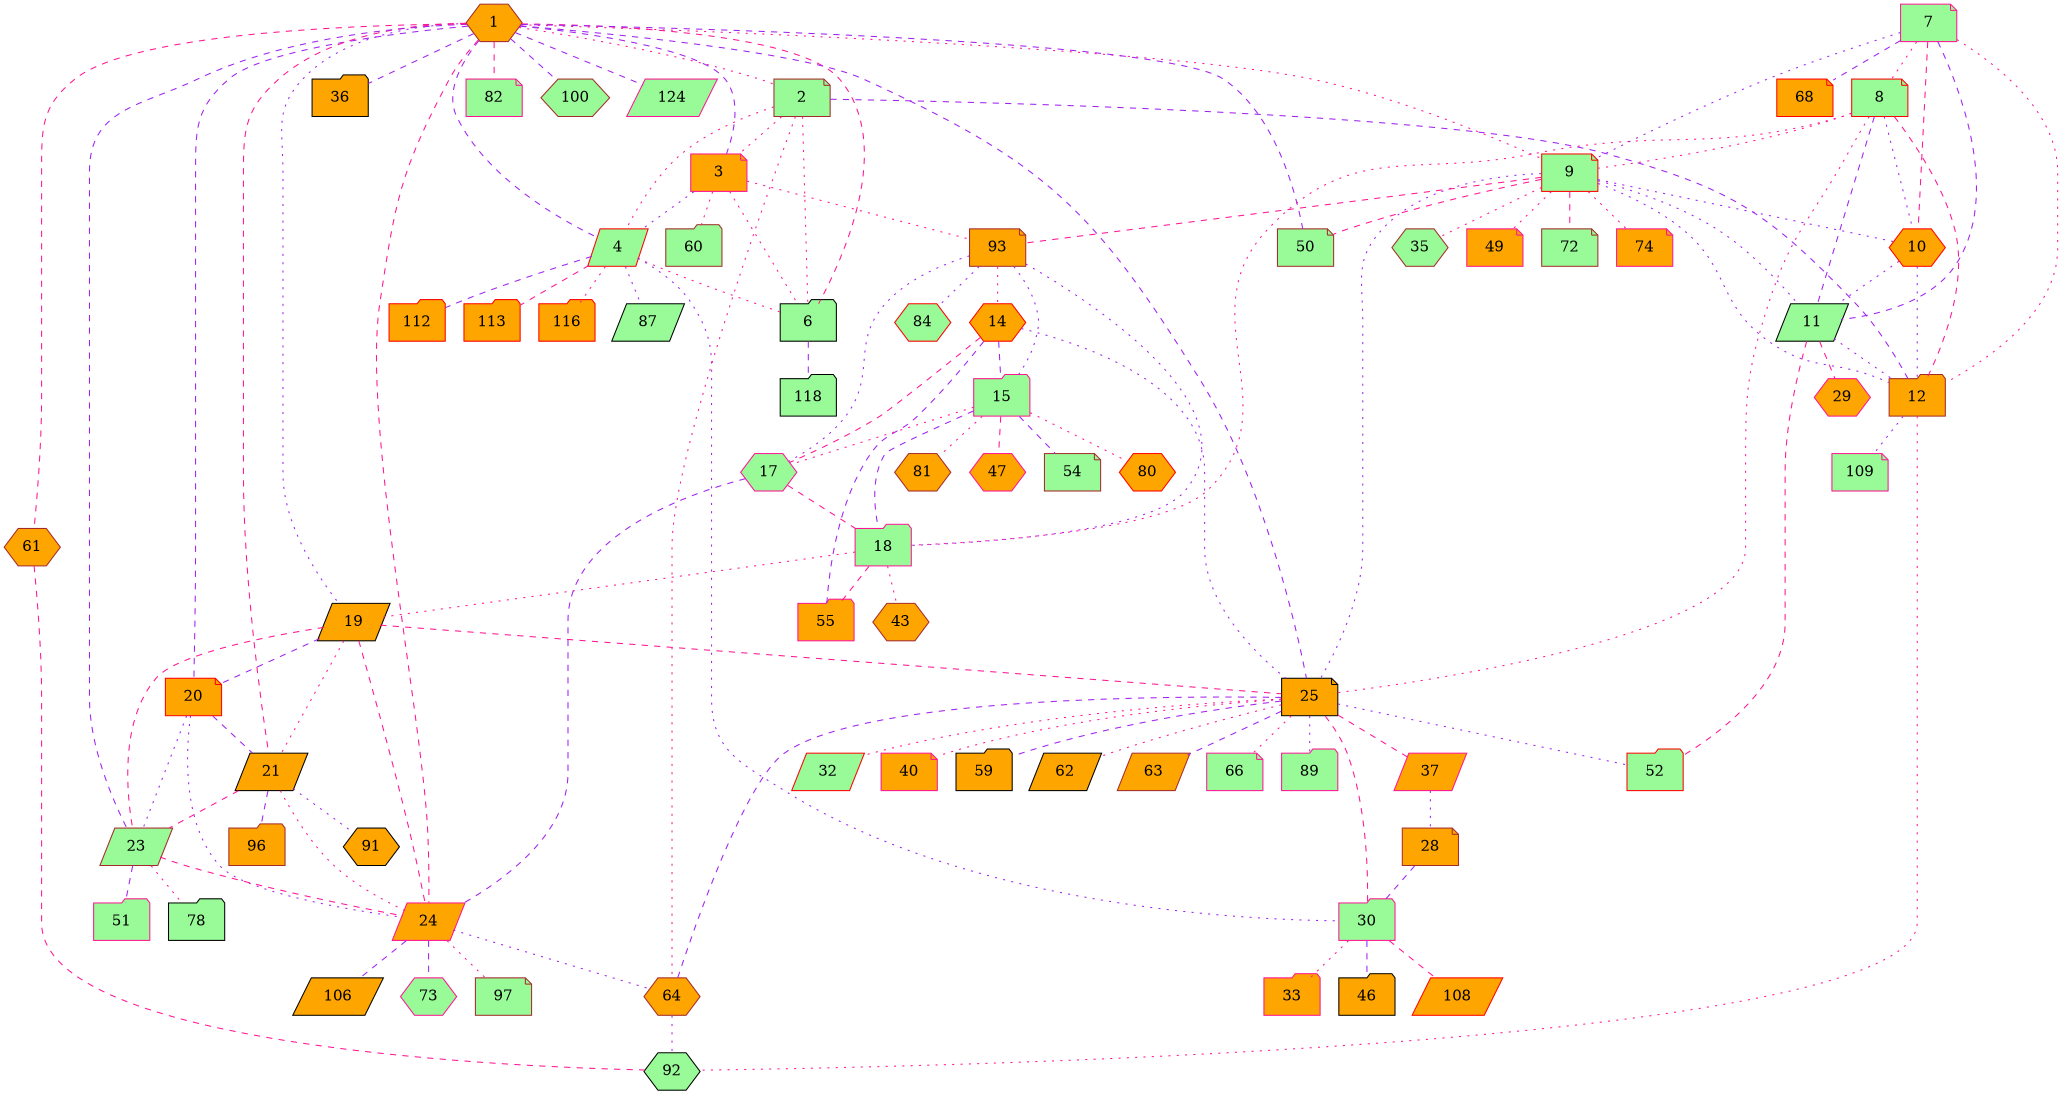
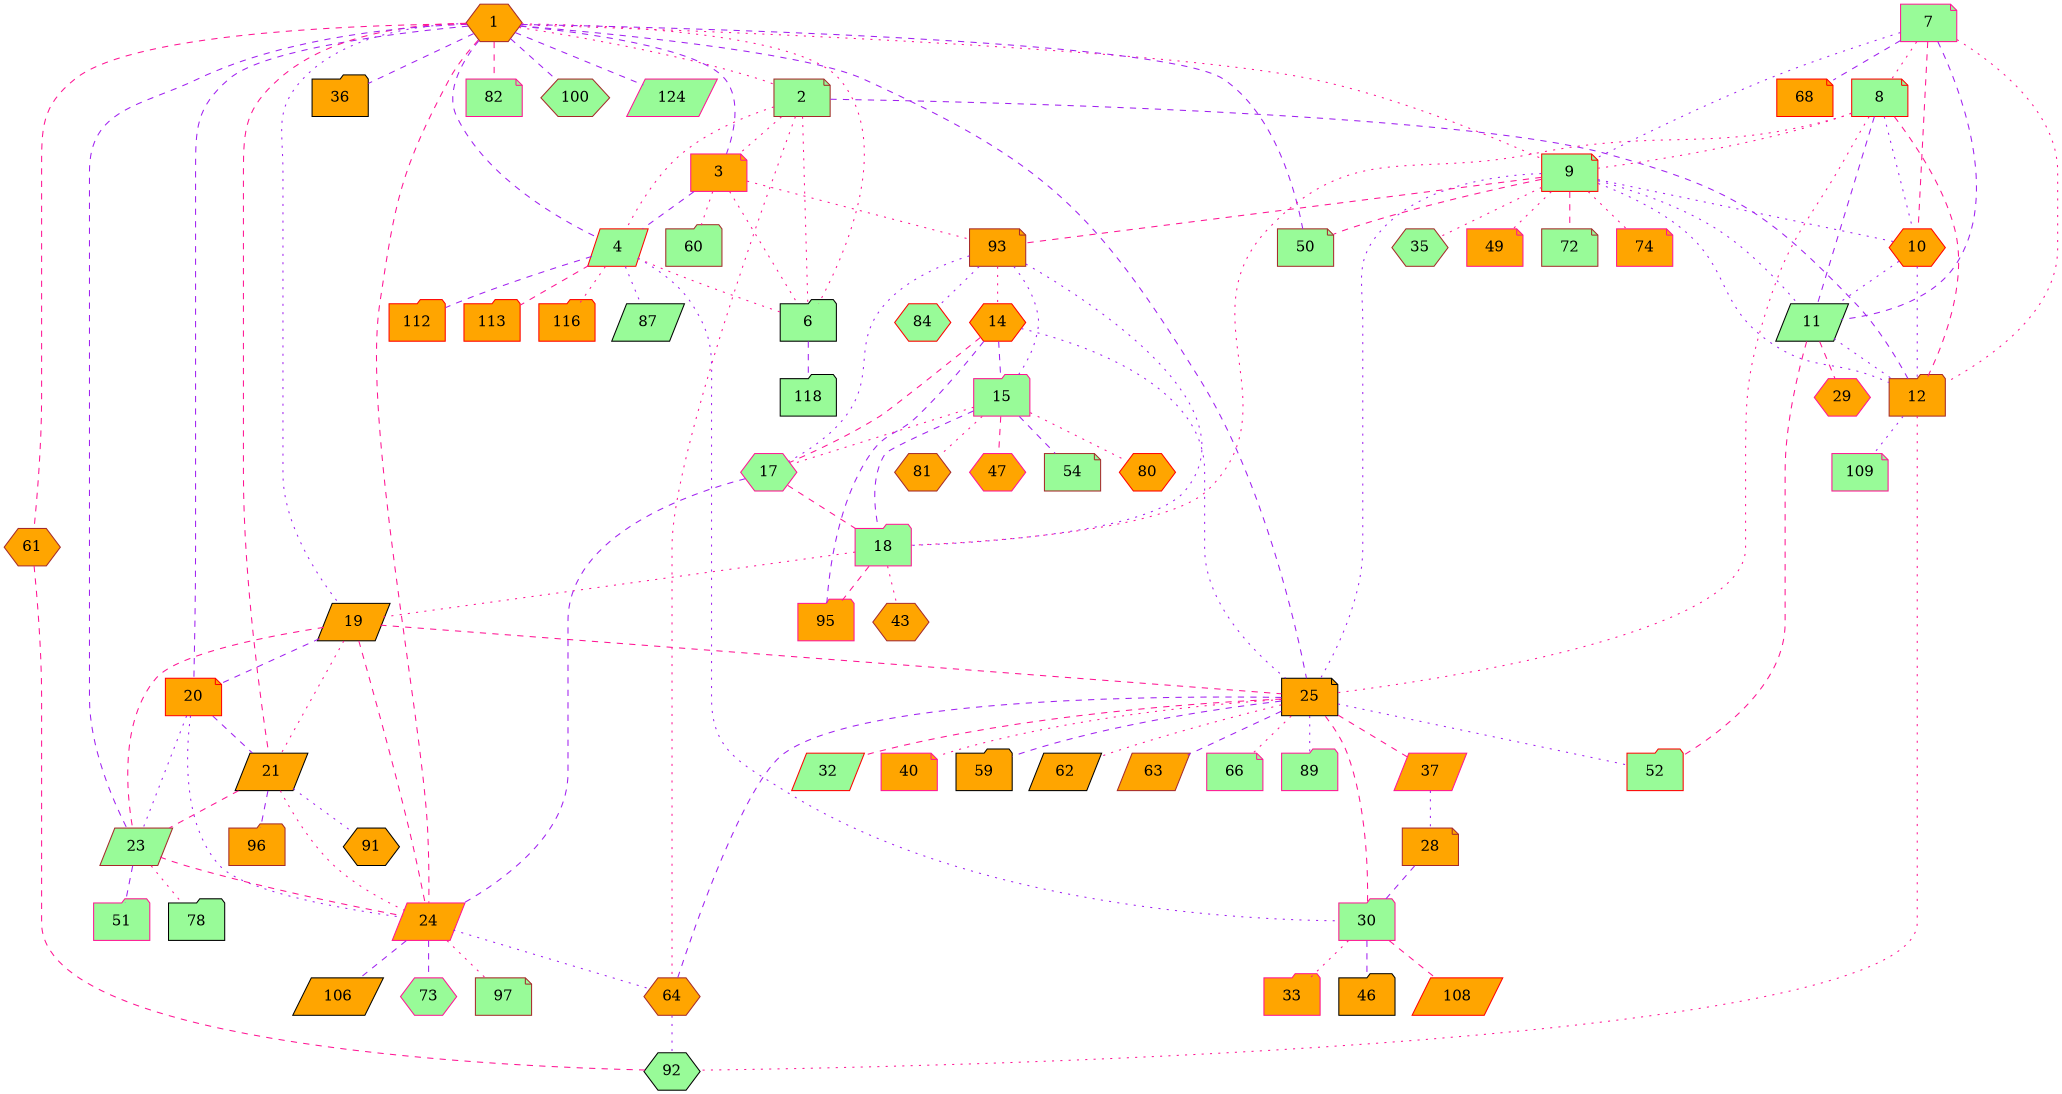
(788, 52) -> (788, 52)
(668, 210) -> (668, 210)
(826, 622) -> (826, 622)
(1070, 717) -> (1070, 717)
